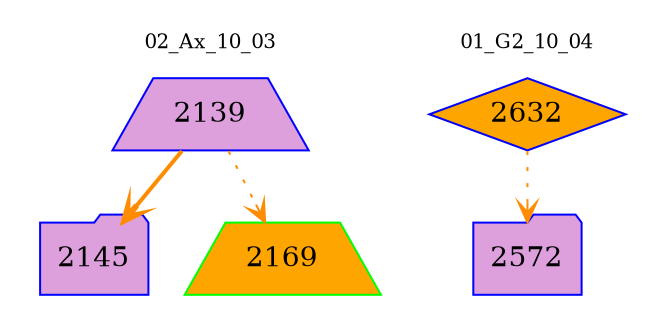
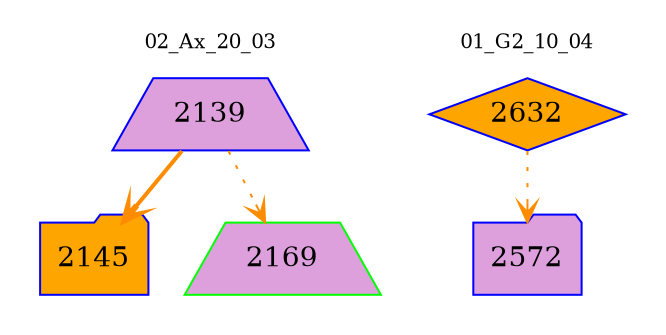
(211, 43) -> (211, 43)
(94, 259) -> (94, 259)
(283, 259) -> (283, 259)
